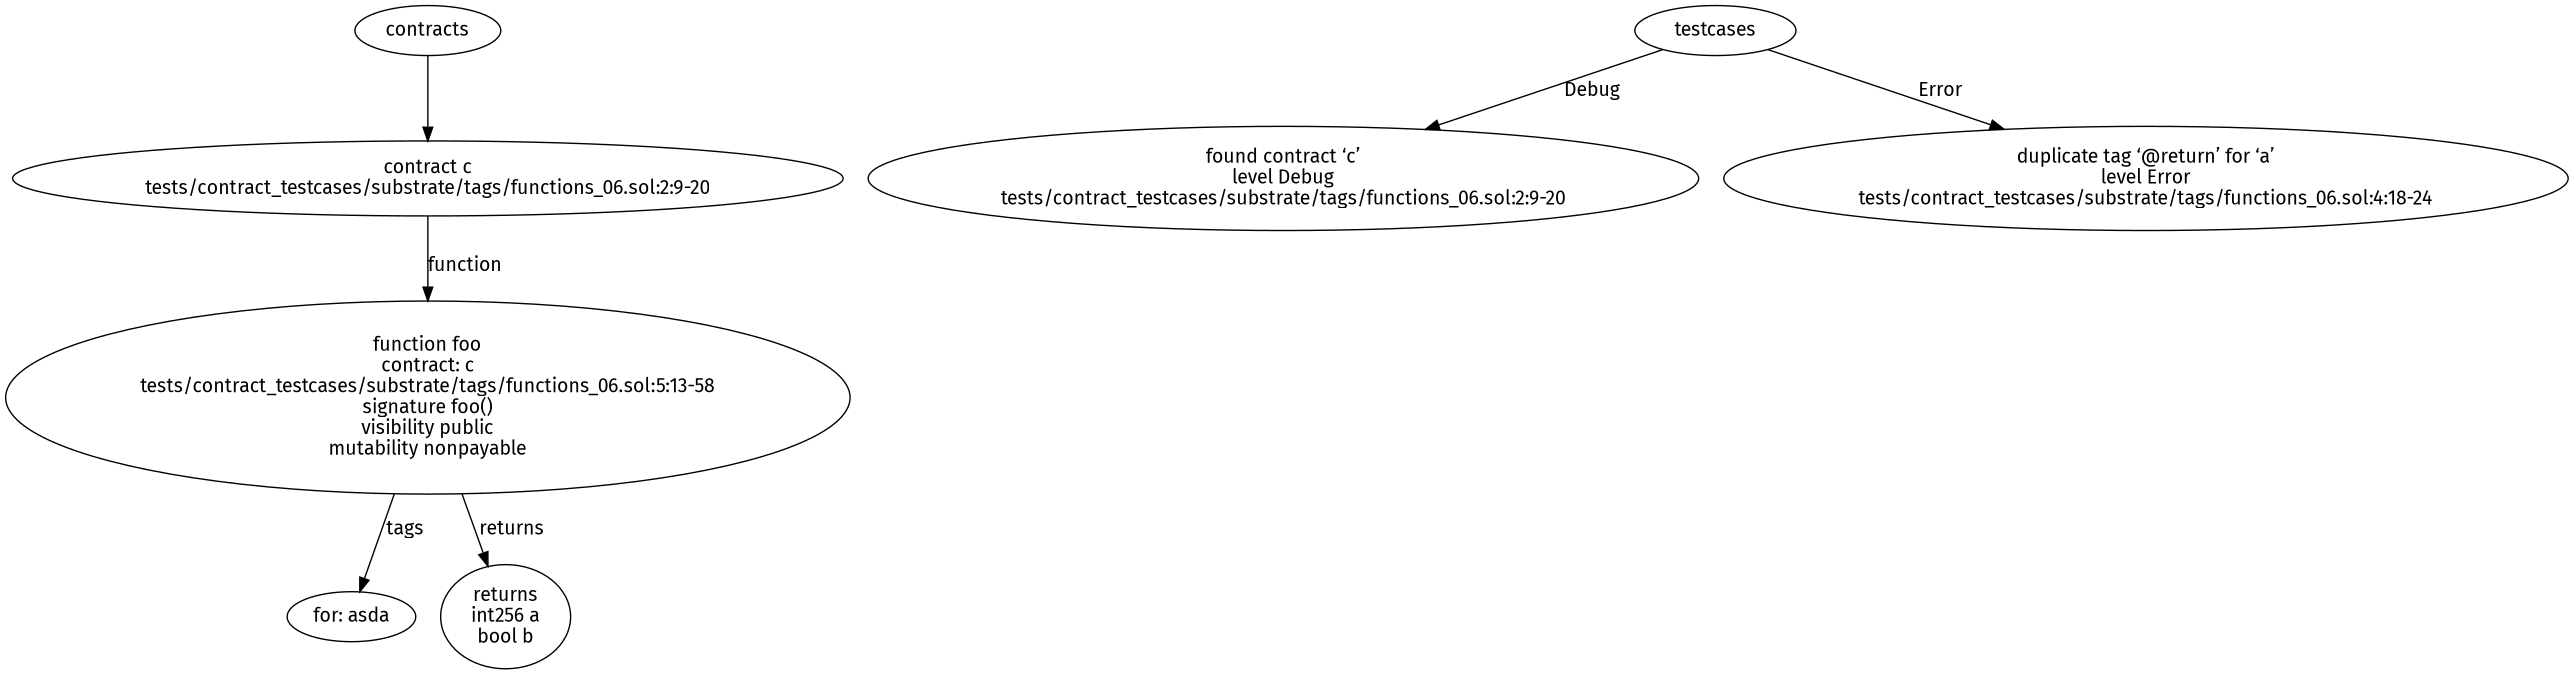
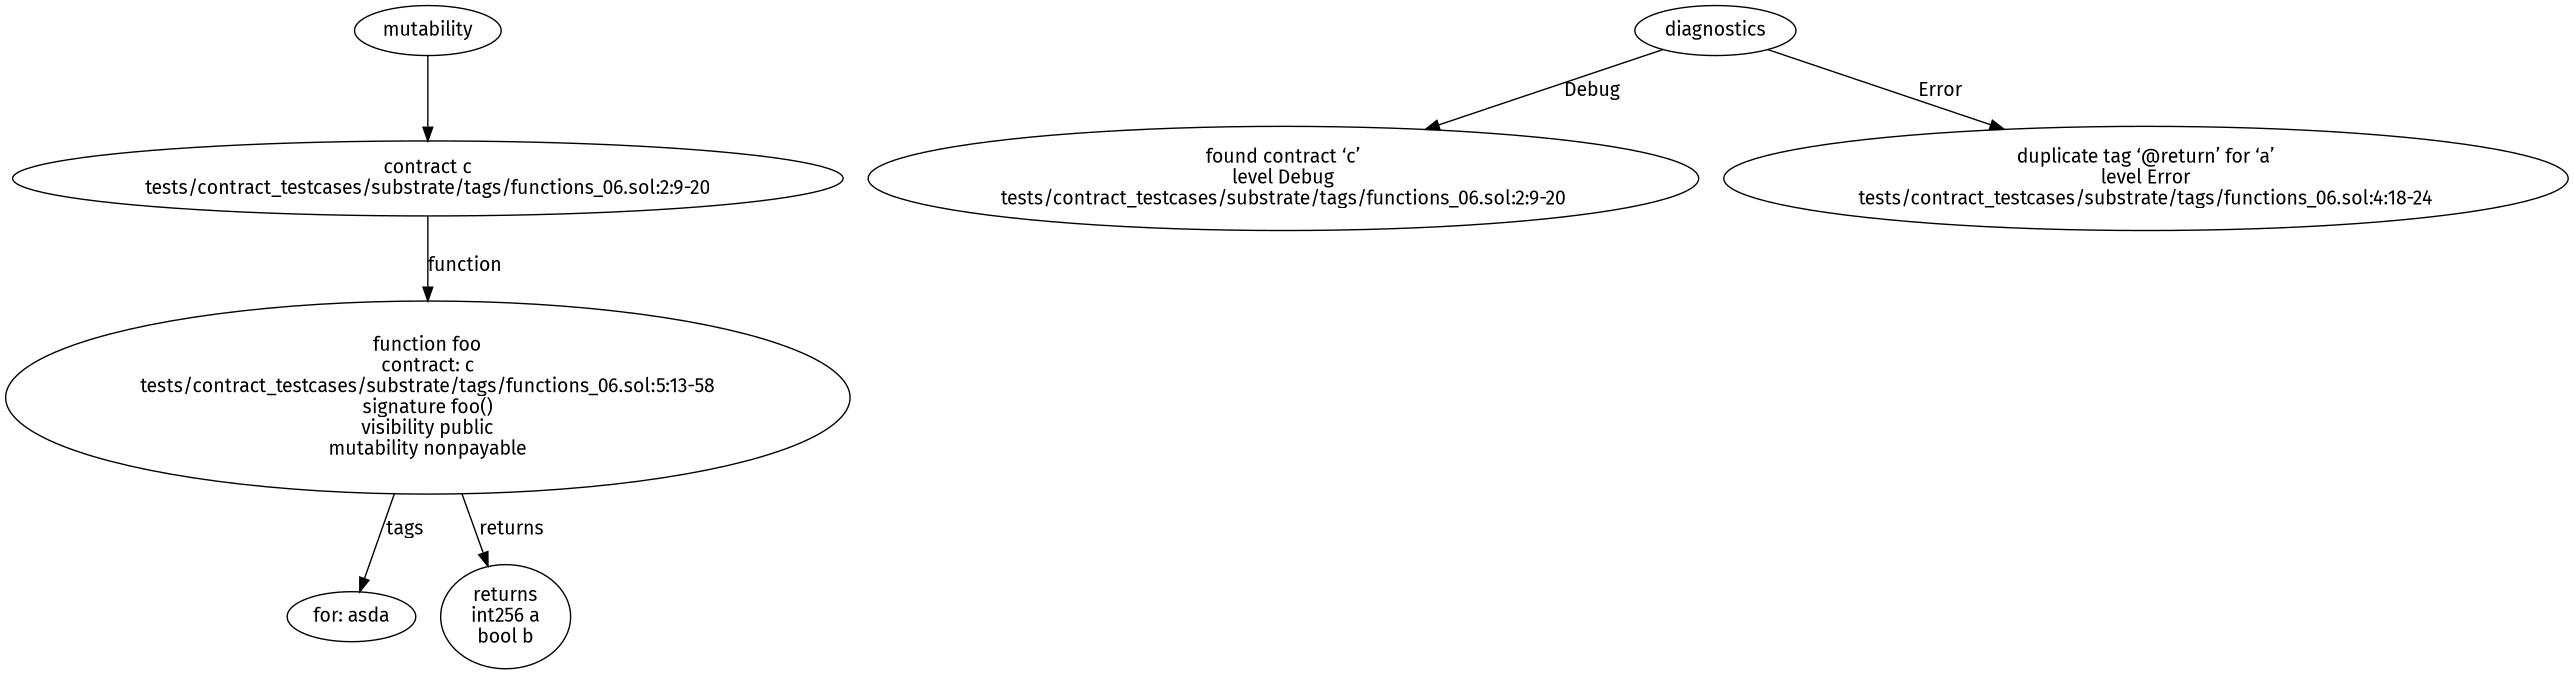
(428, 31) -> (428, 31)
(1715, 31) -> (1715, 31)
